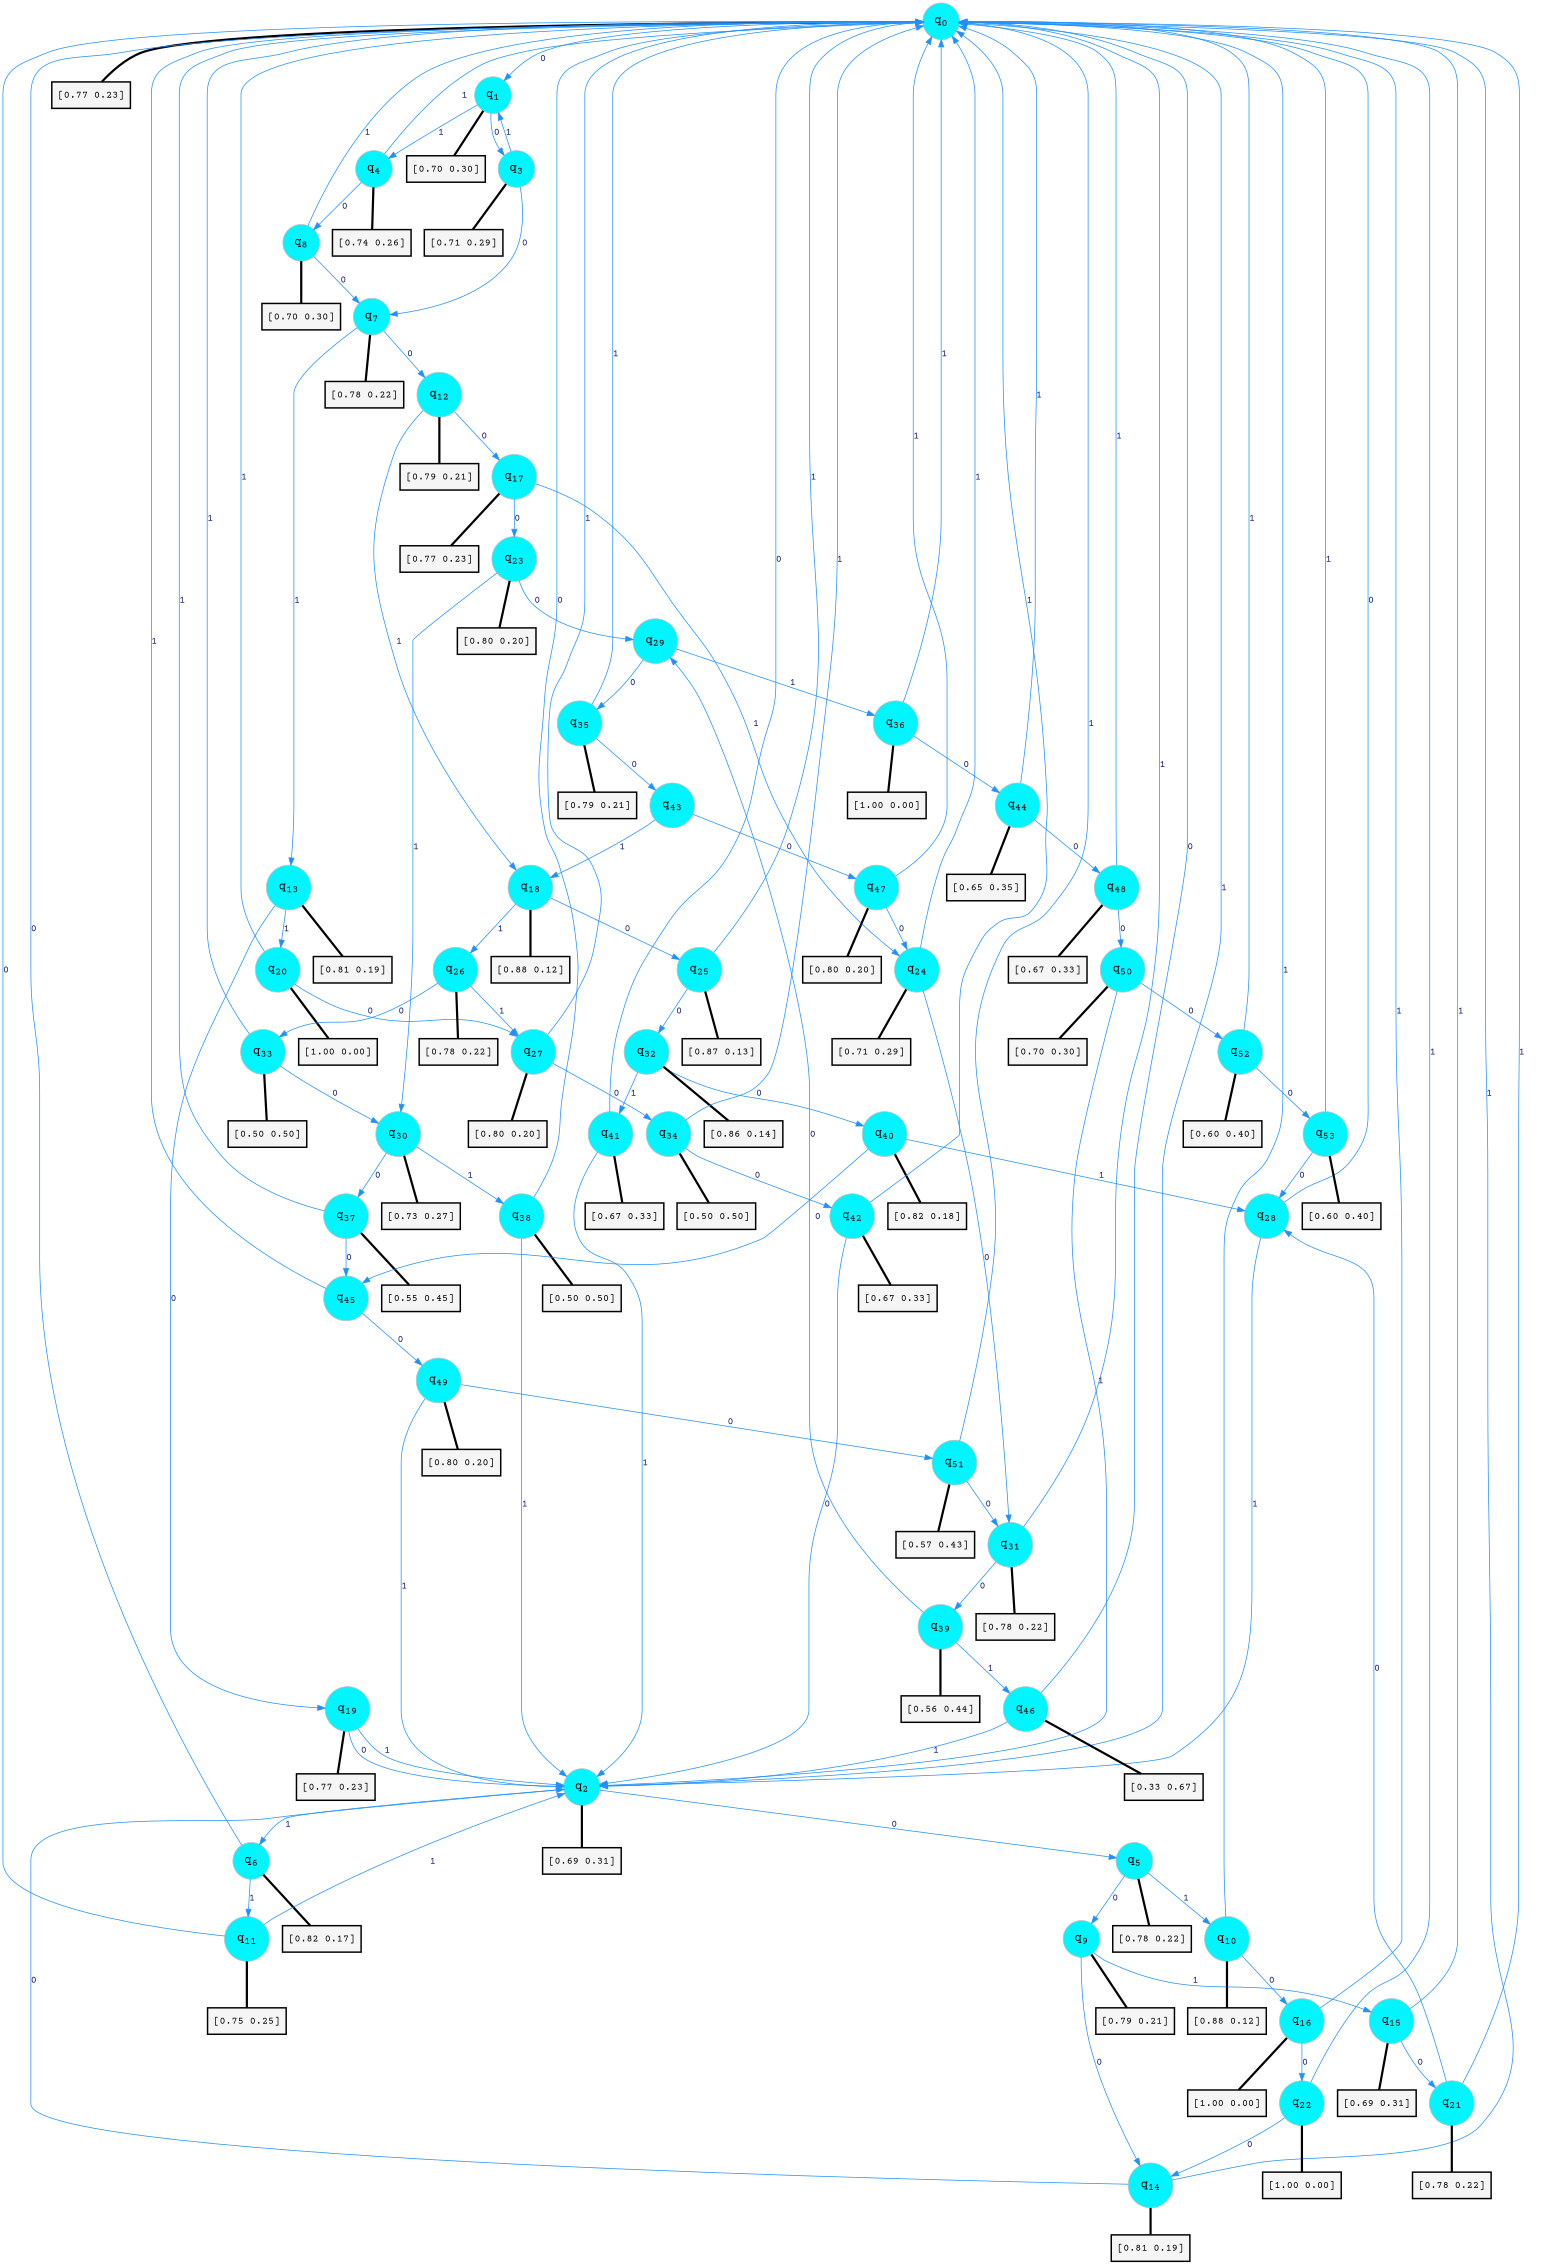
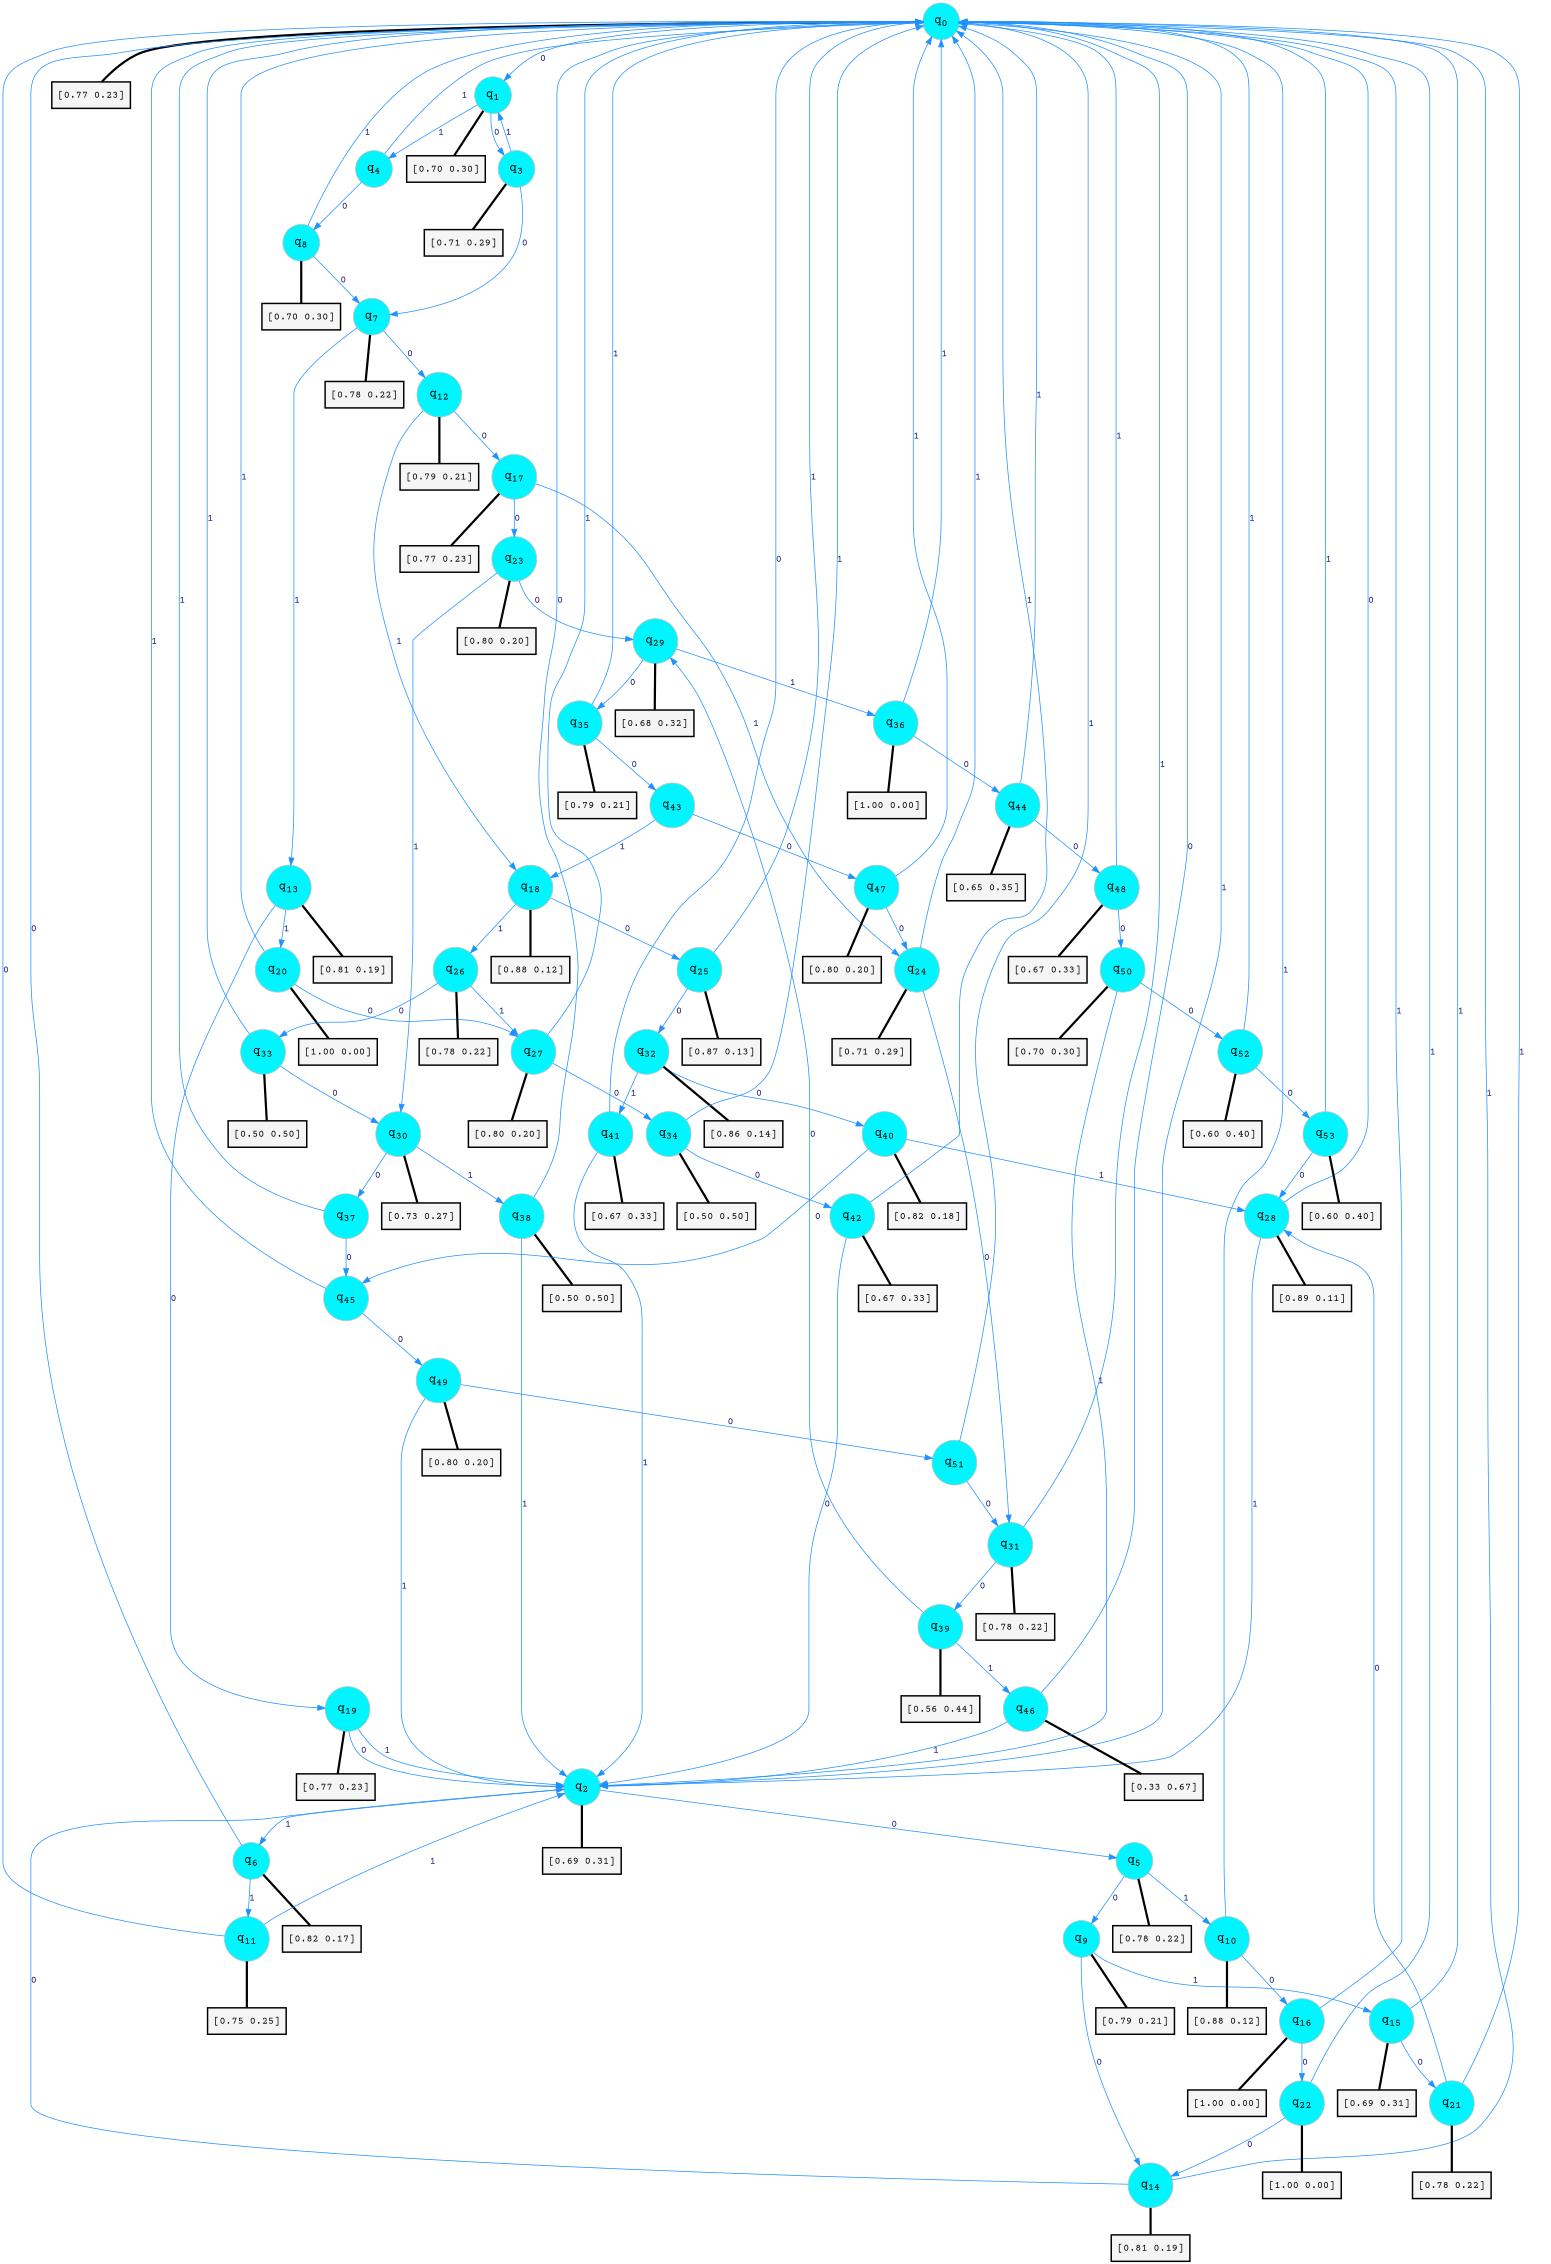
(372, 243) -> none
none -> (655, 723)
(421, 1298) -> none
none -> (1312, 1298)
(935, 1545) -> none
